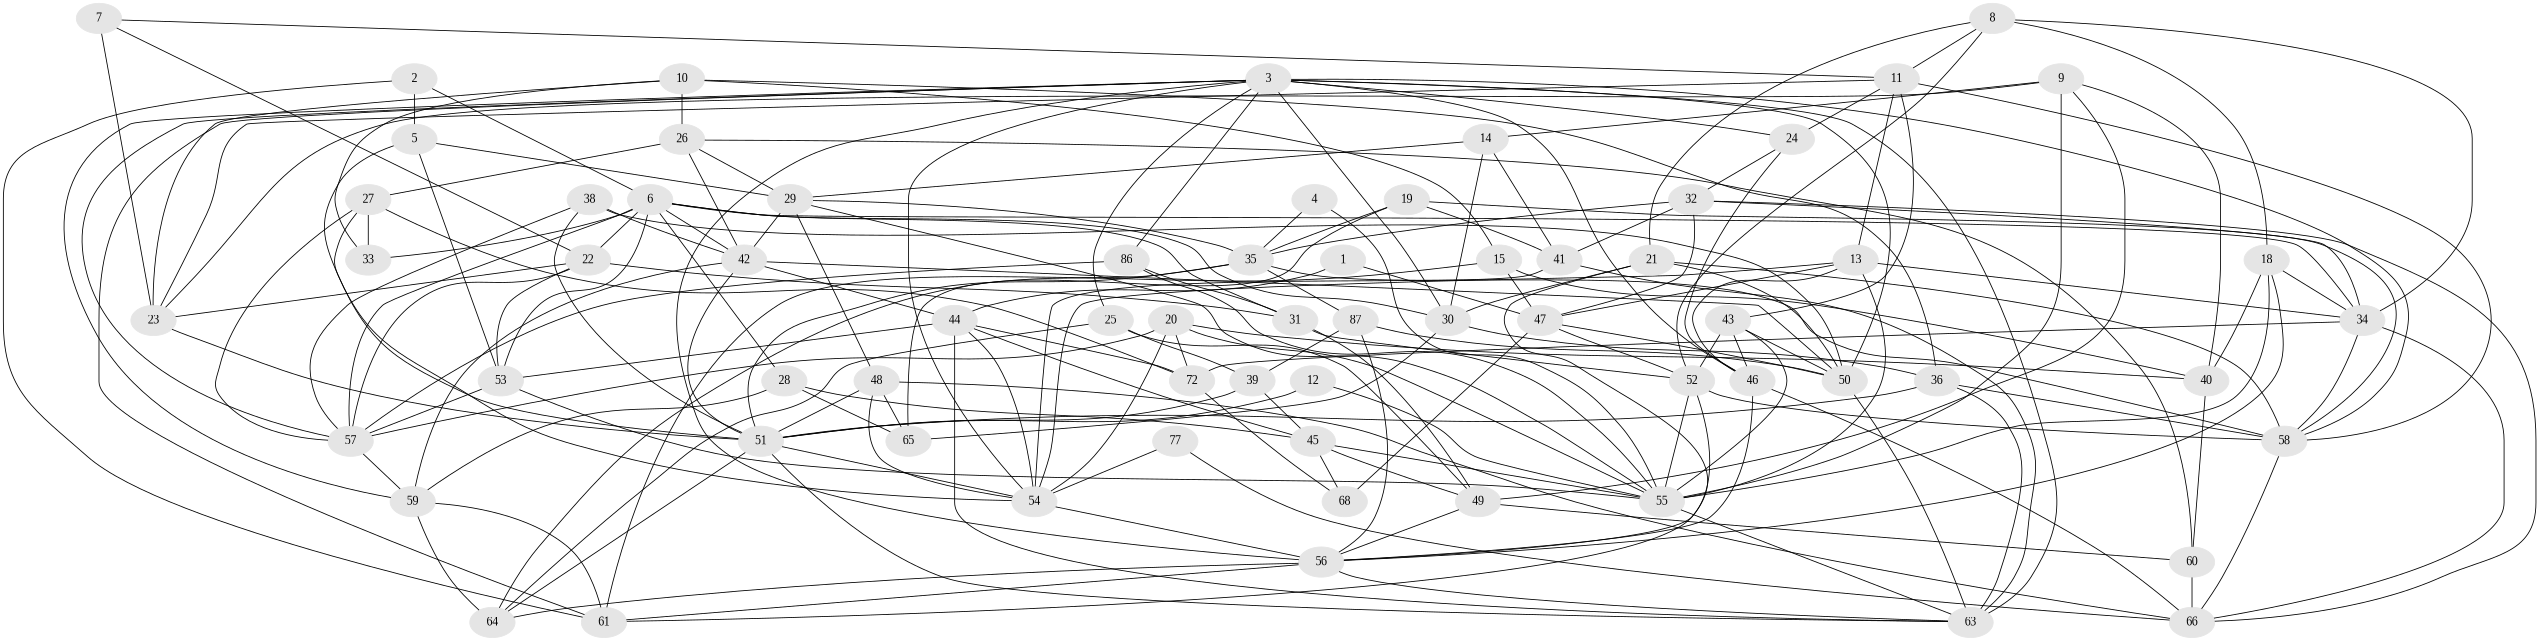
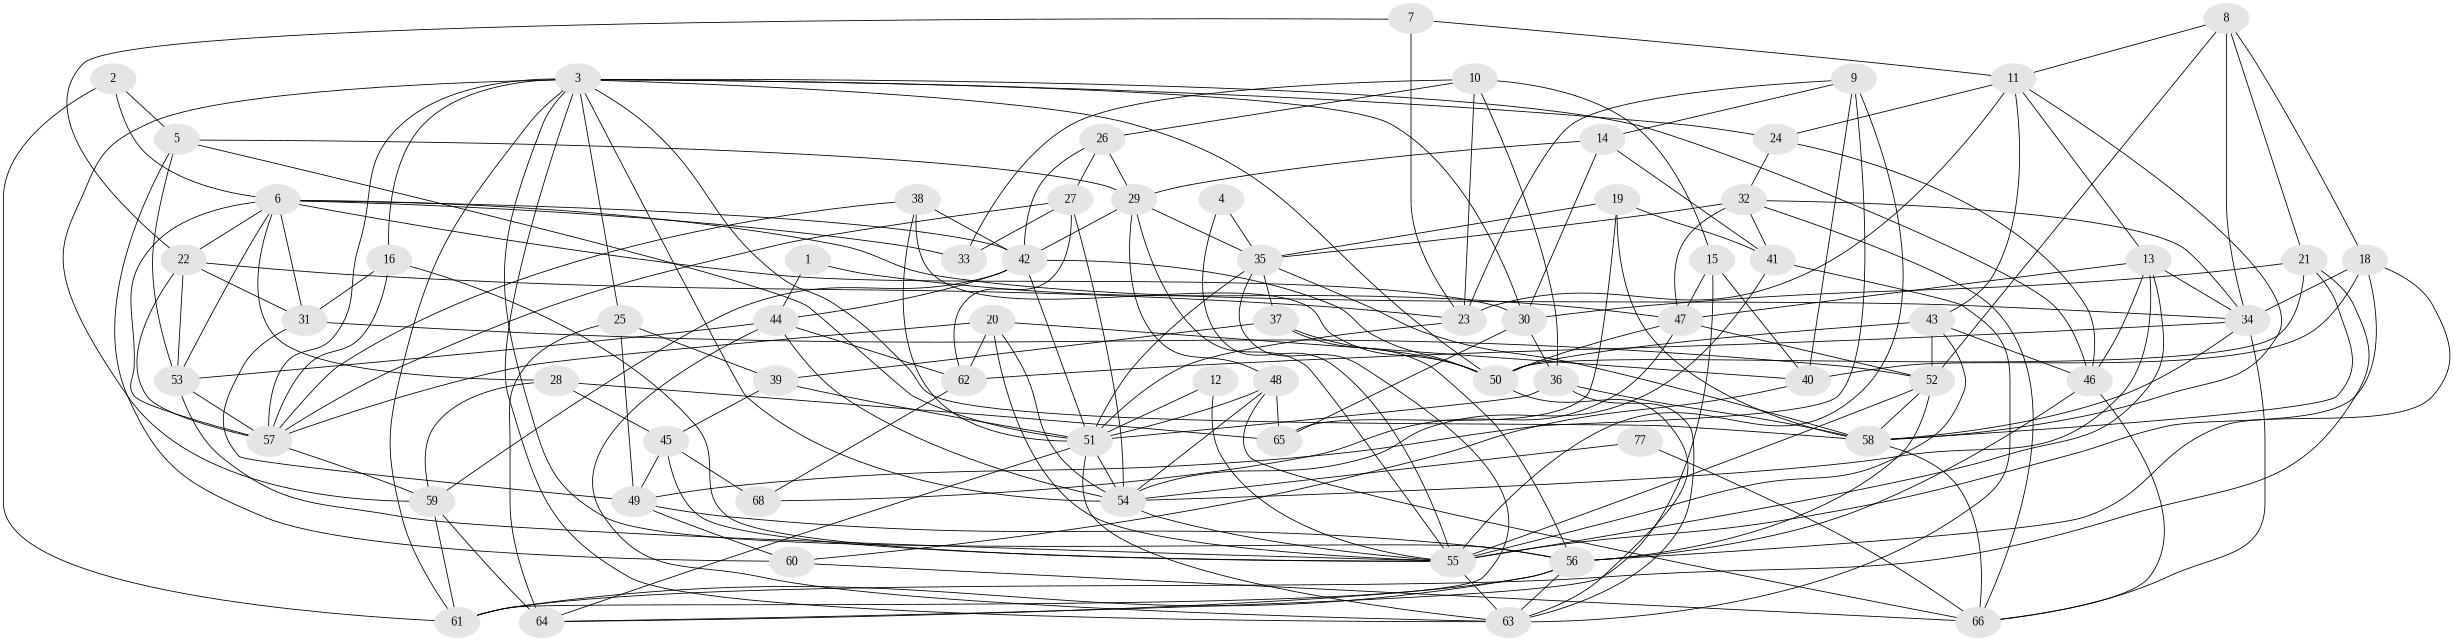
(1544, 164) -> (295, 526)
(1127, 260) -> (389, 260)
(1356, 320) -> (1276, 320)
(1192, 381) -> (964, 381)
(1132, 386) -> none
(1178, 532) -> (1263, 539)
